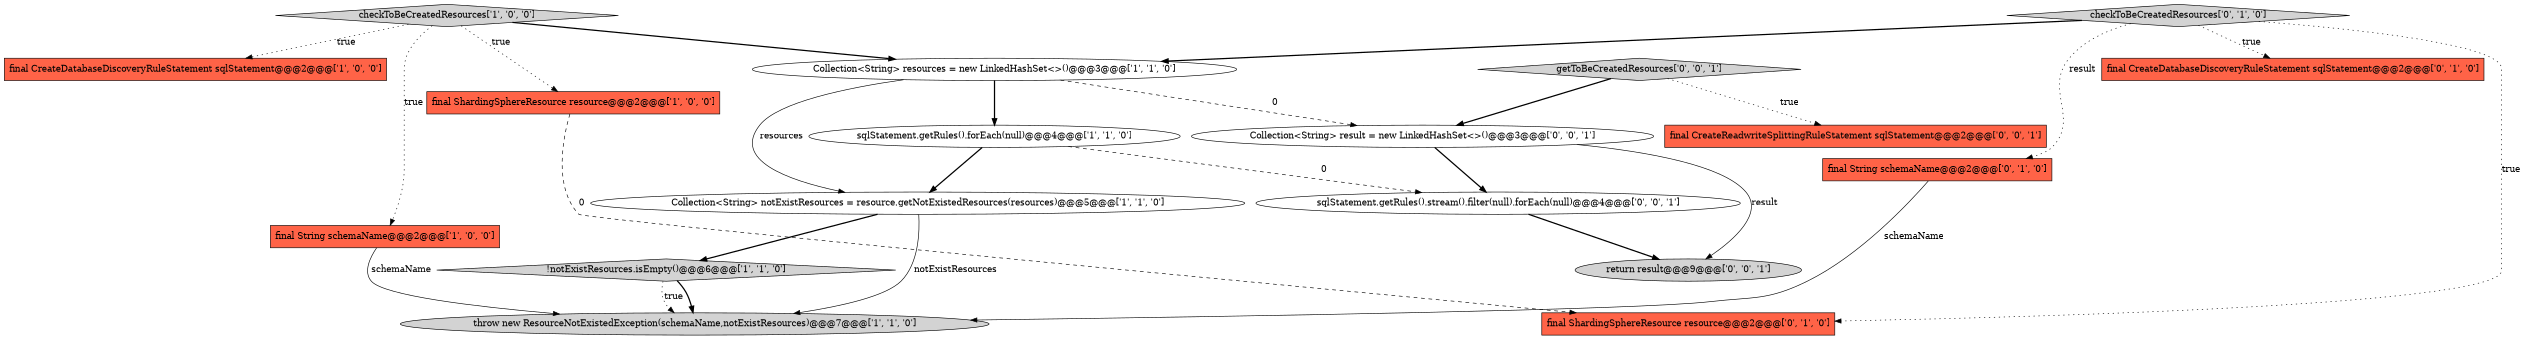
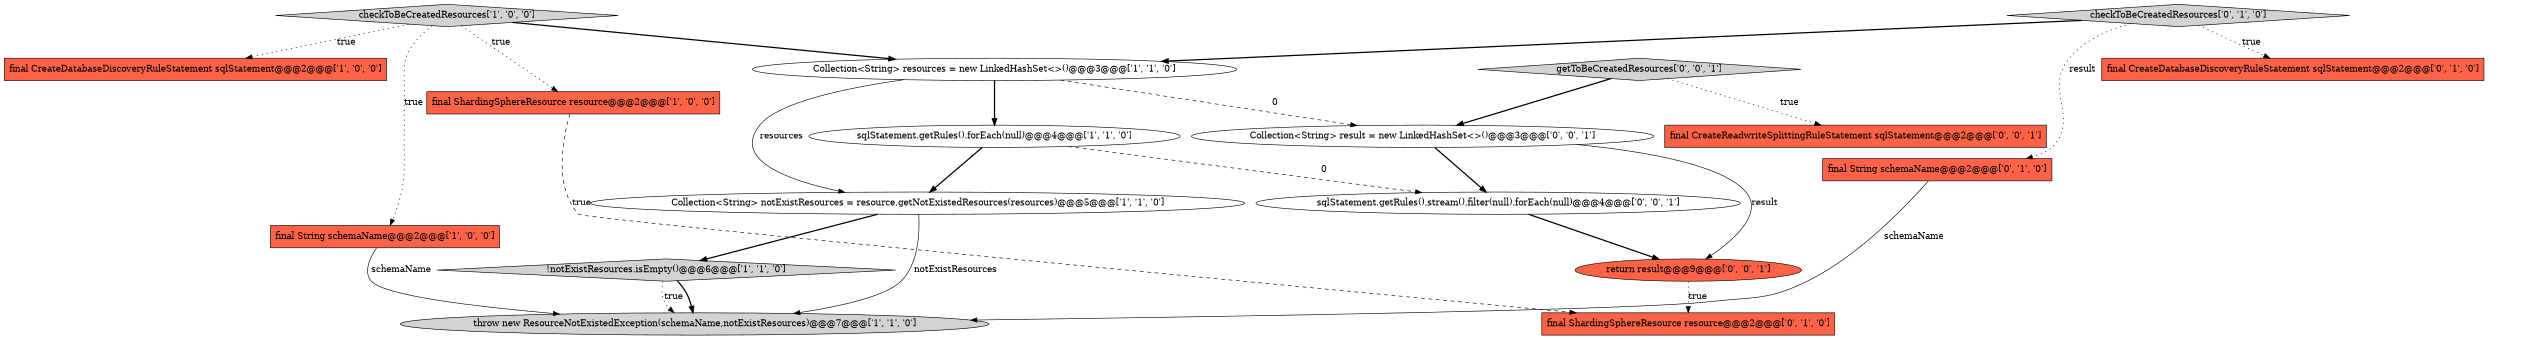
(582, 203) -> (582, 203)
(1688, 270) -> (1688, 270)
(2400, 295) -> (1688, 294)
